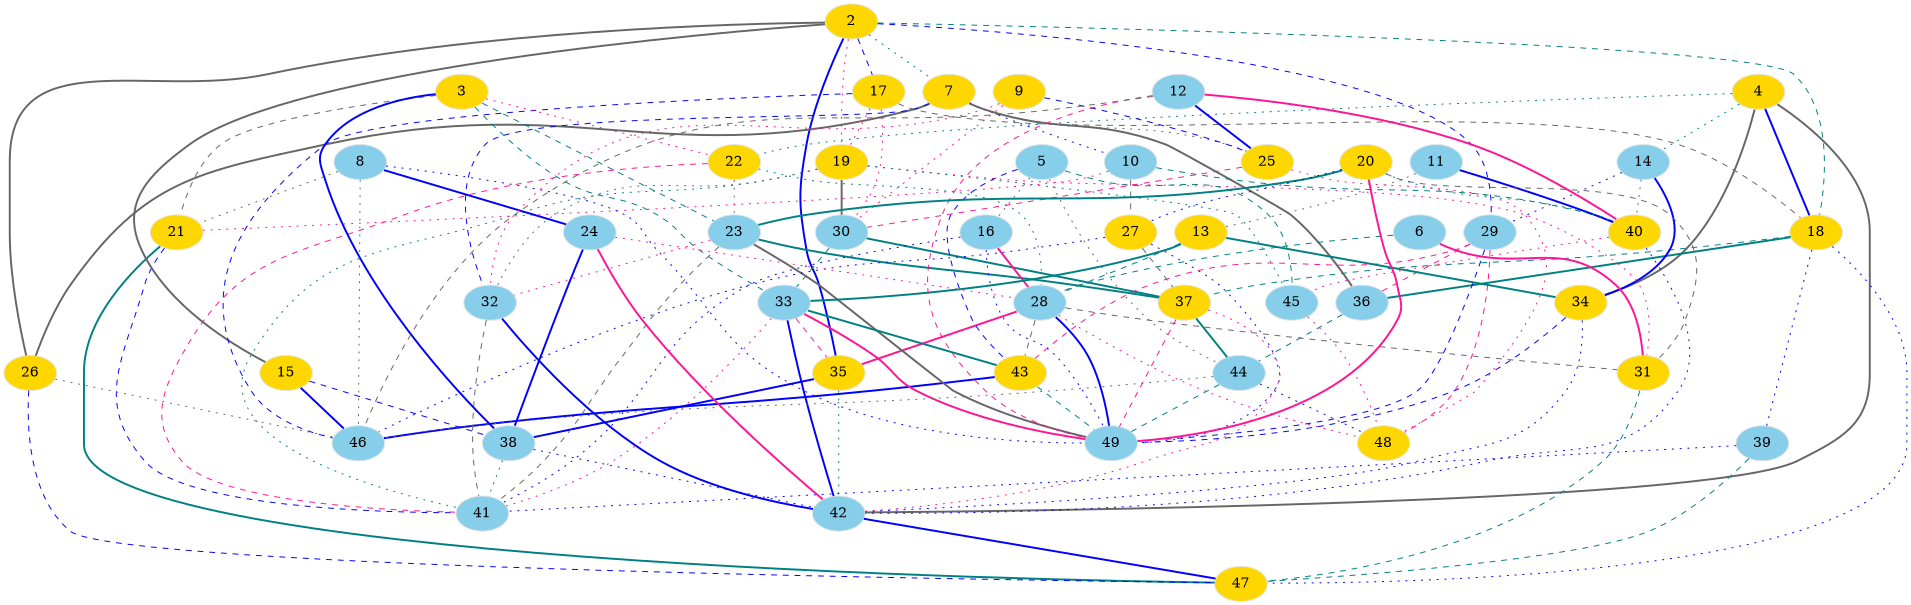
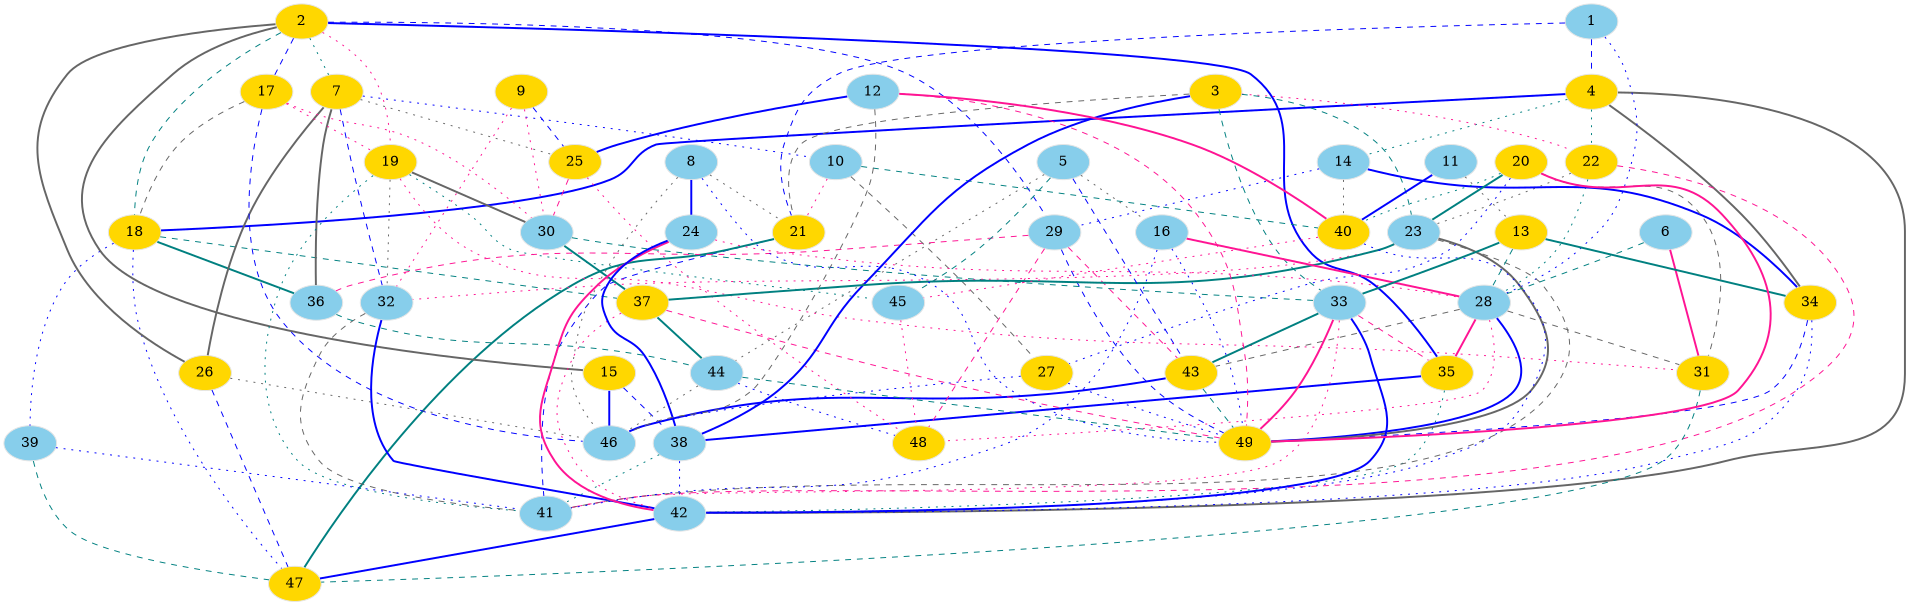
none -> (1592, 21)
(1161, 272) -> none
(1111, 443) -> (1245, 443)
